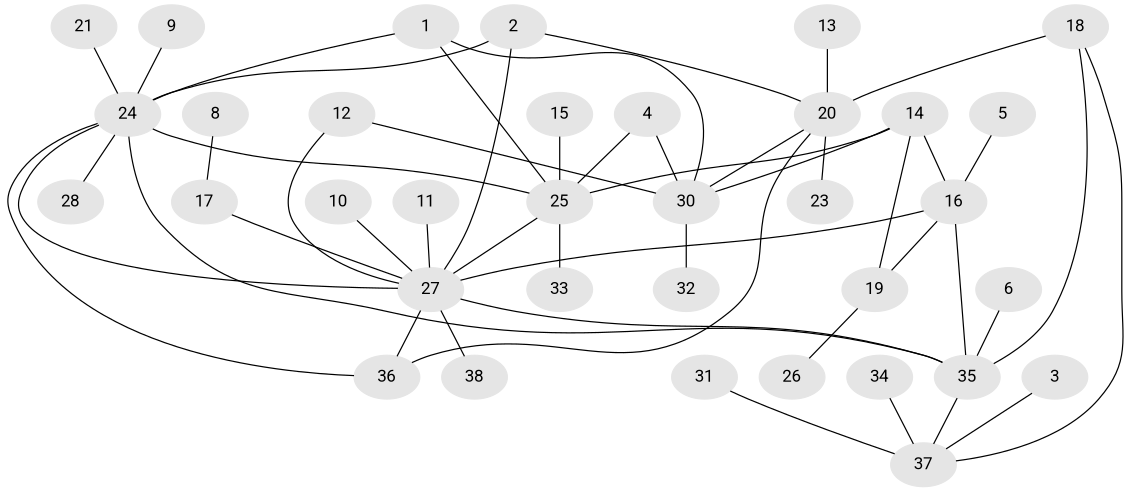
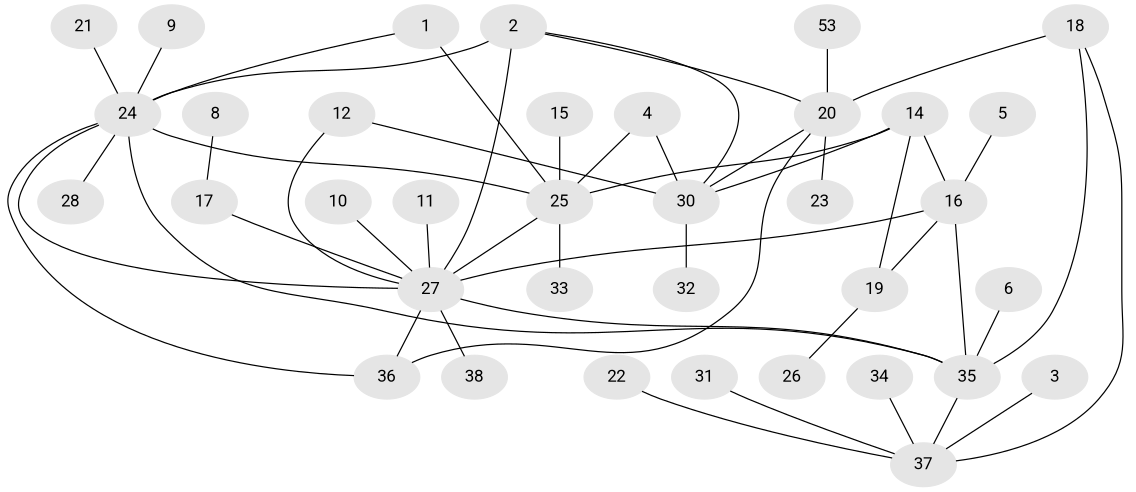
(827, 27) -> (827, 27)
(596, 53) -> (724, 86)
none -> (617, 377)
